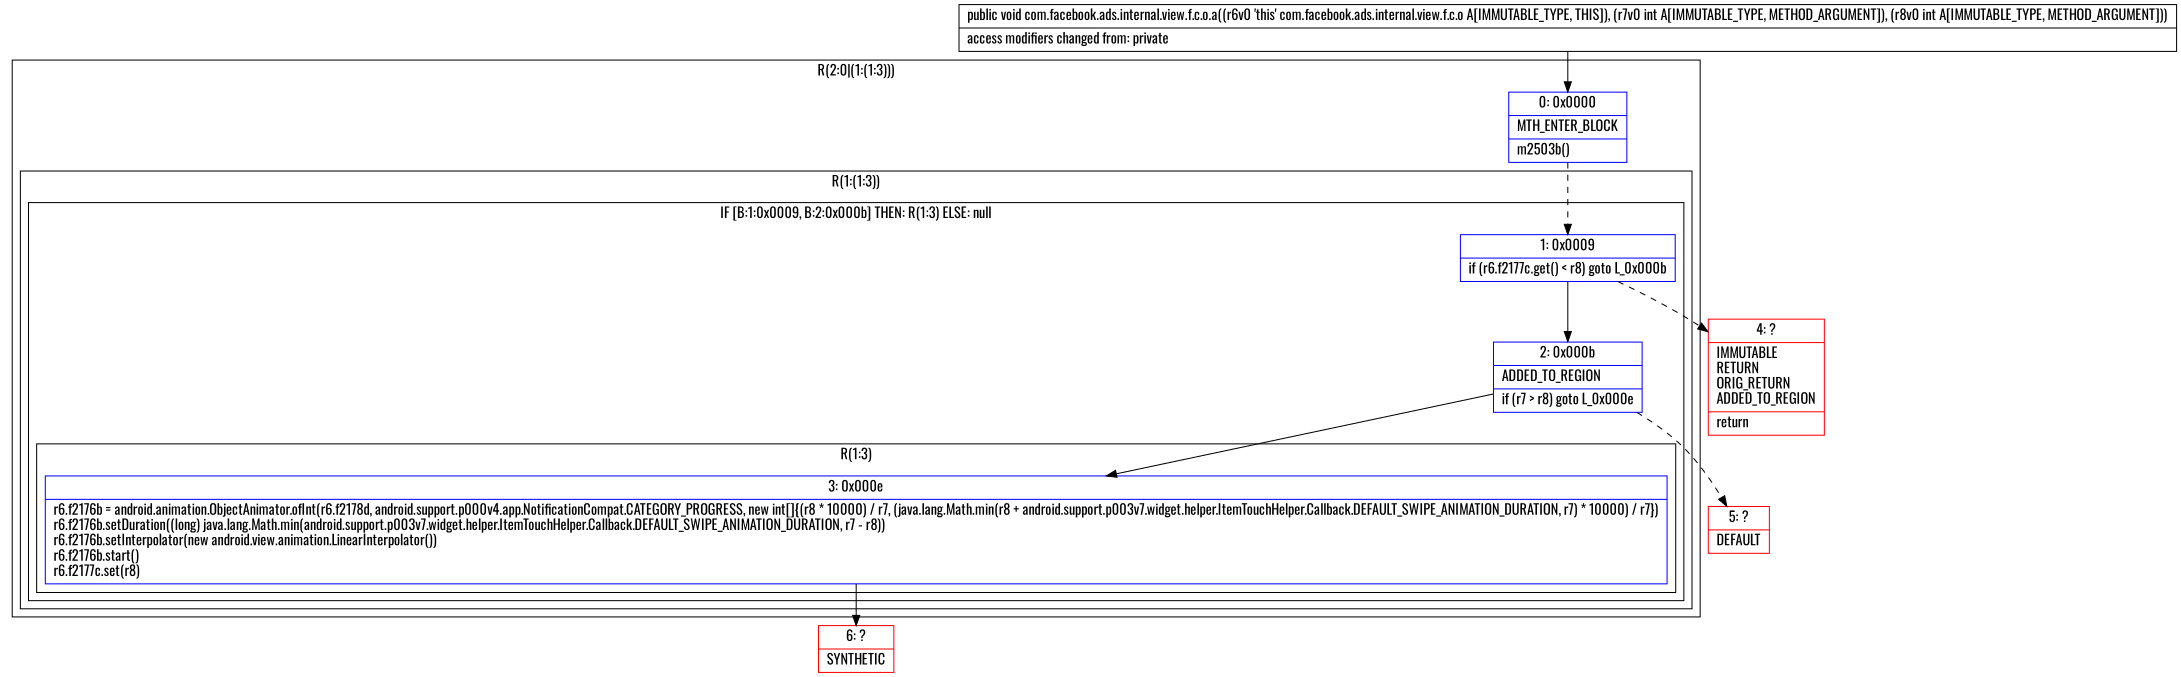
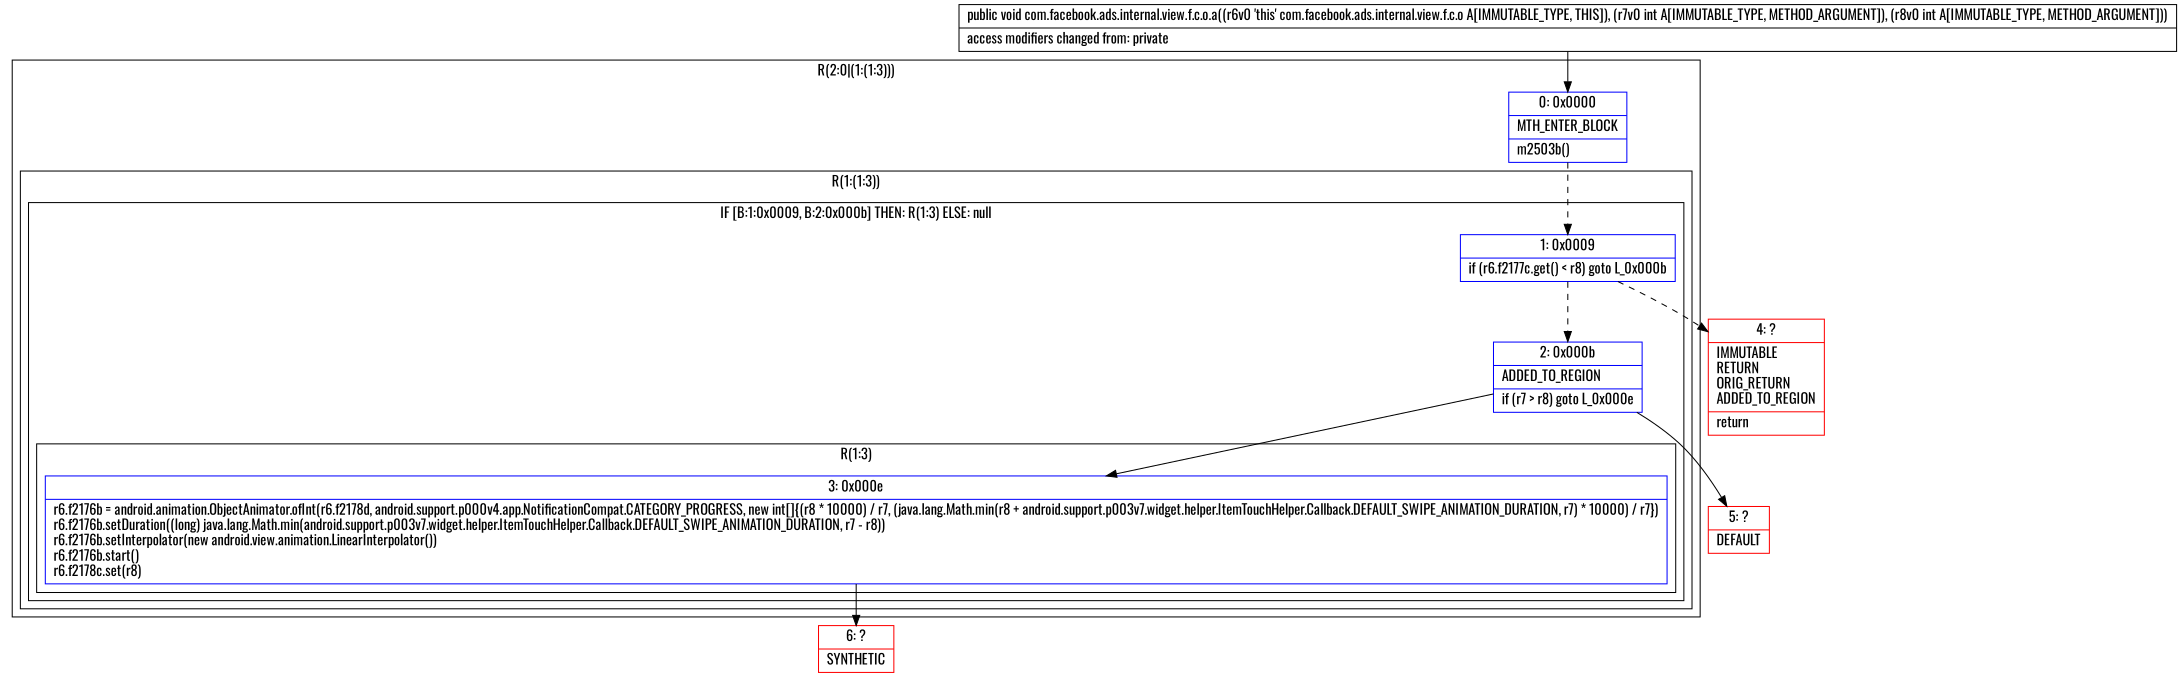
(1568, 307) -> (1568, 307)
(1672, 437) -> (1672, 437)
(97, 572) -> (98, 572)
